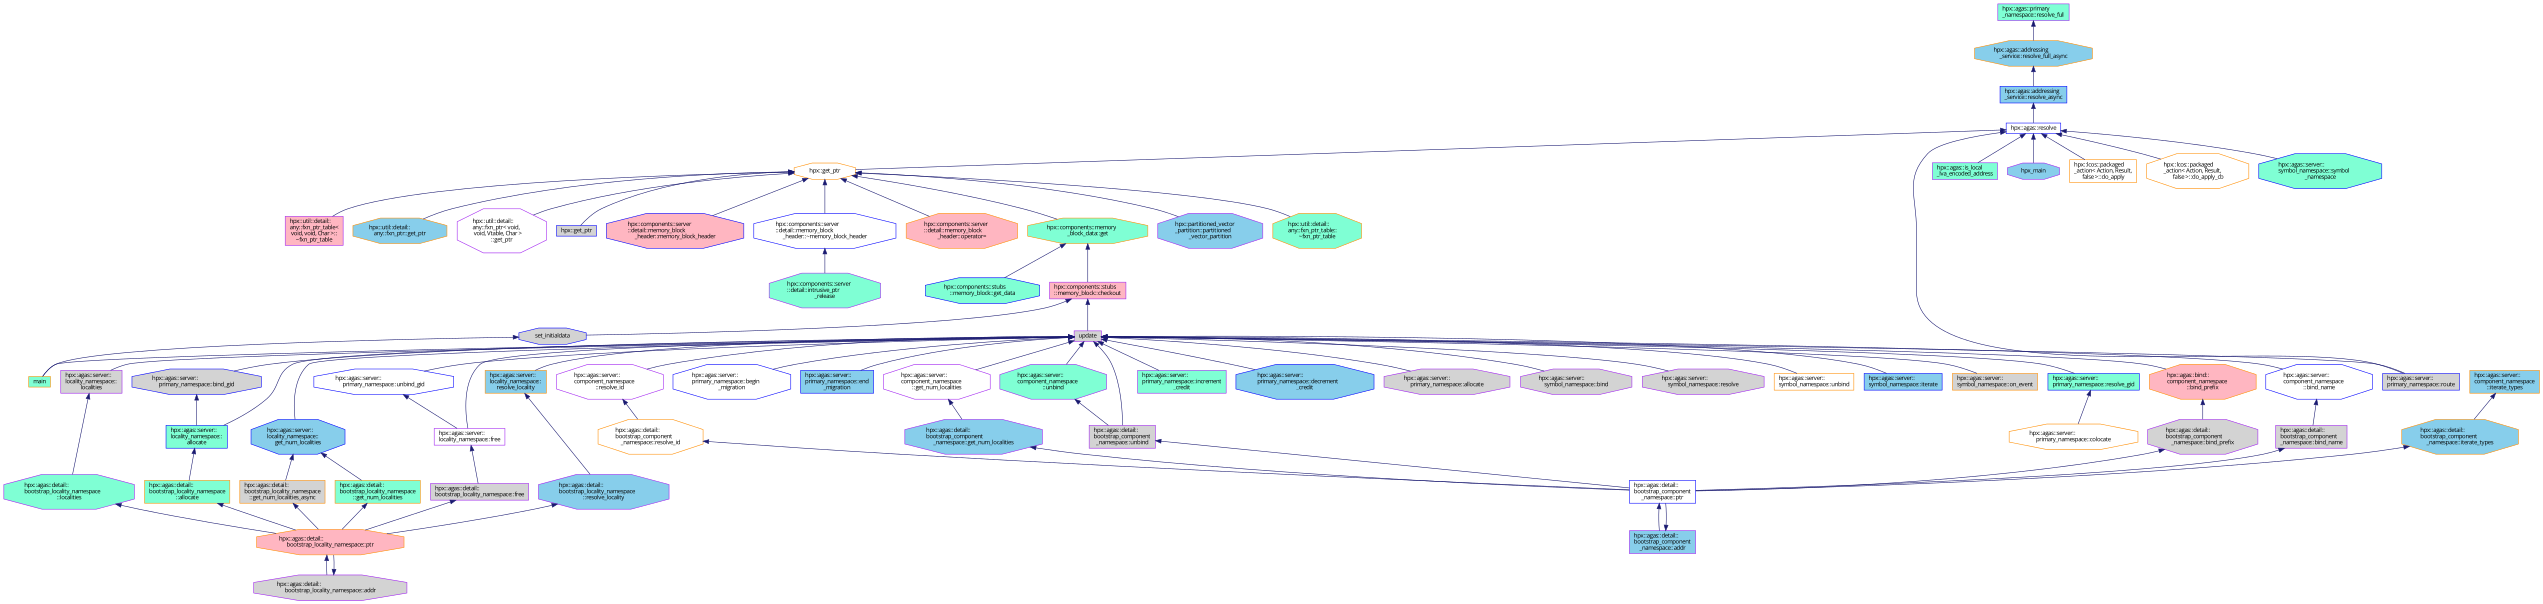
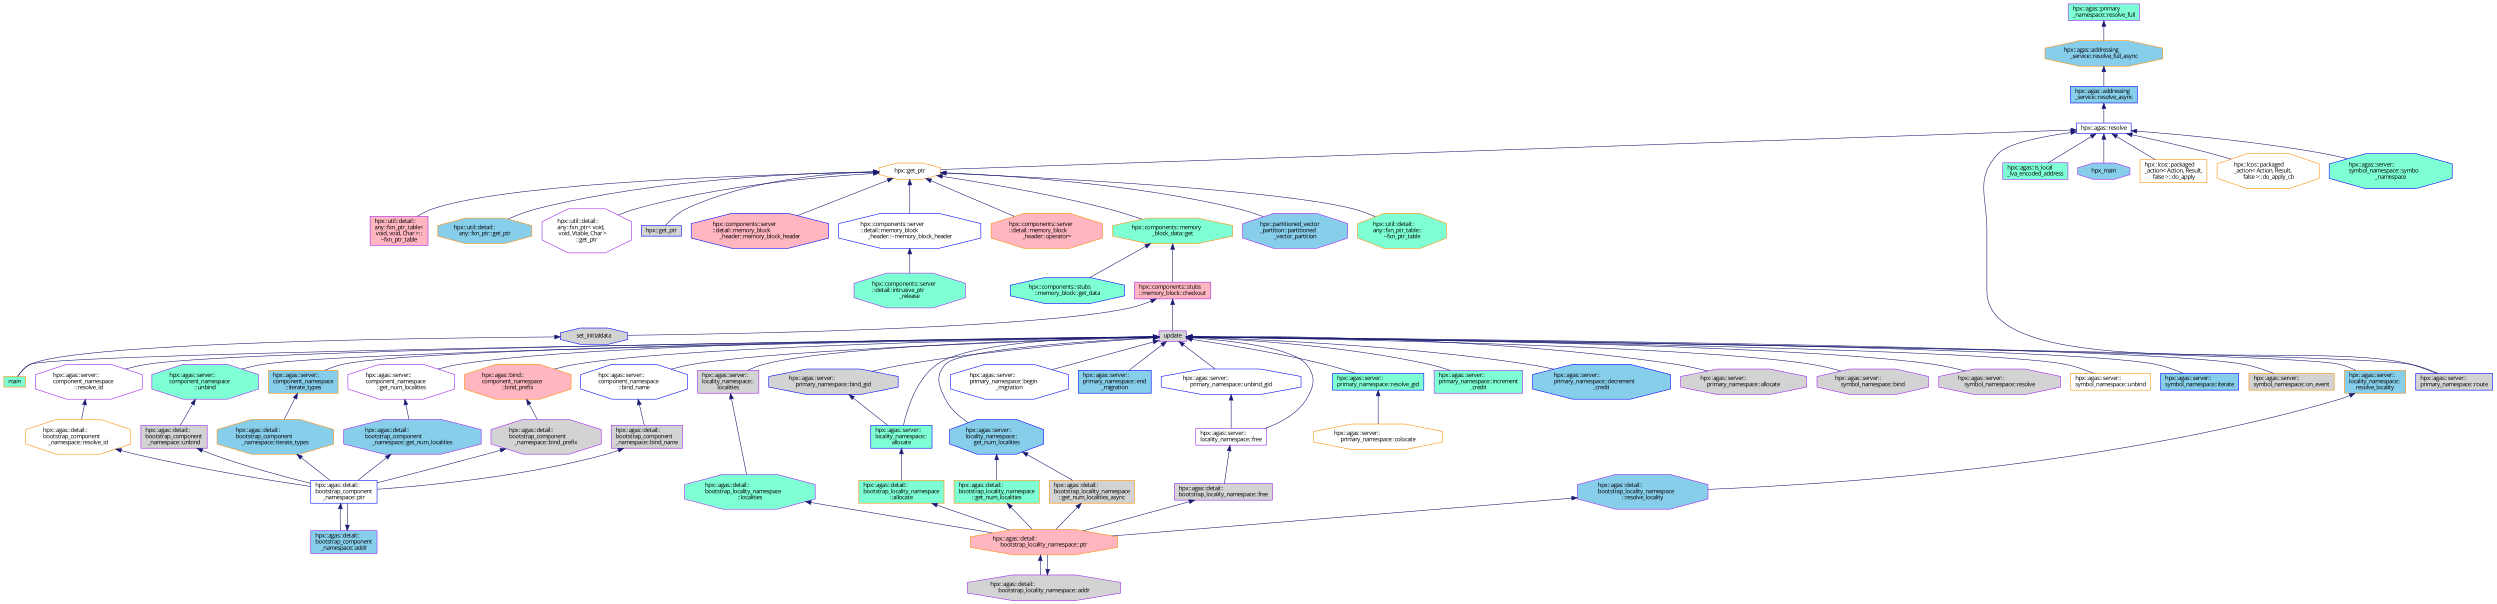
(1118, 383) -> (738, 344)
